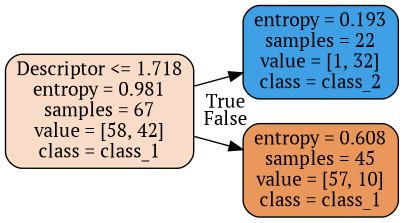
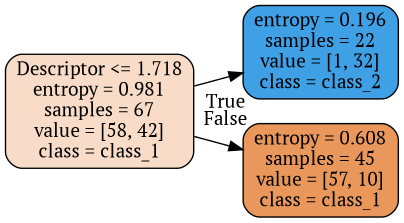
(321, 52) -> (321, 52)
